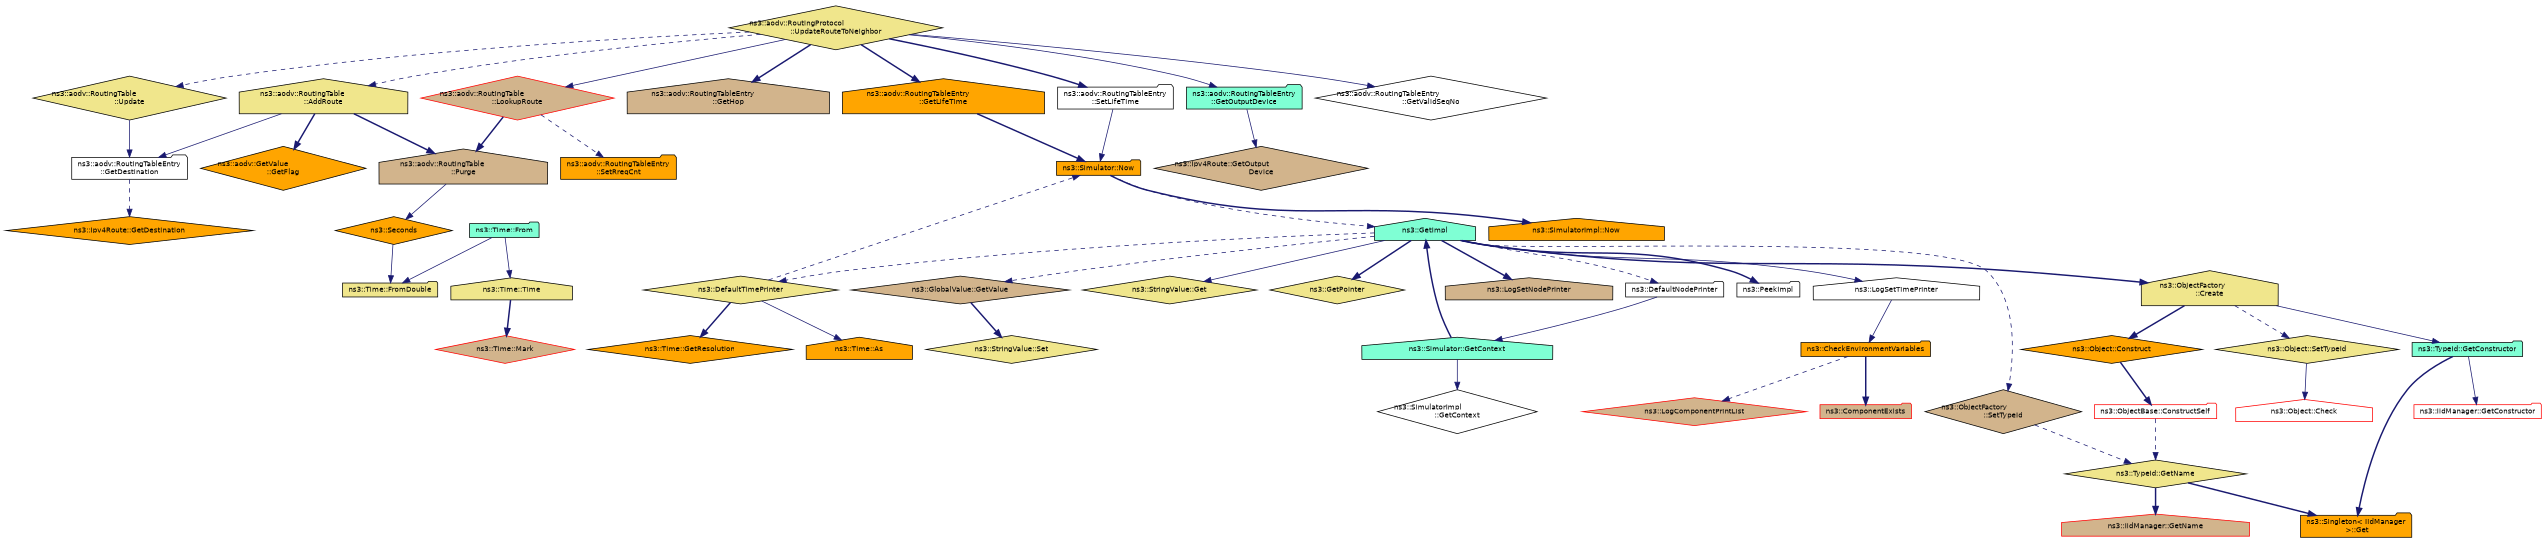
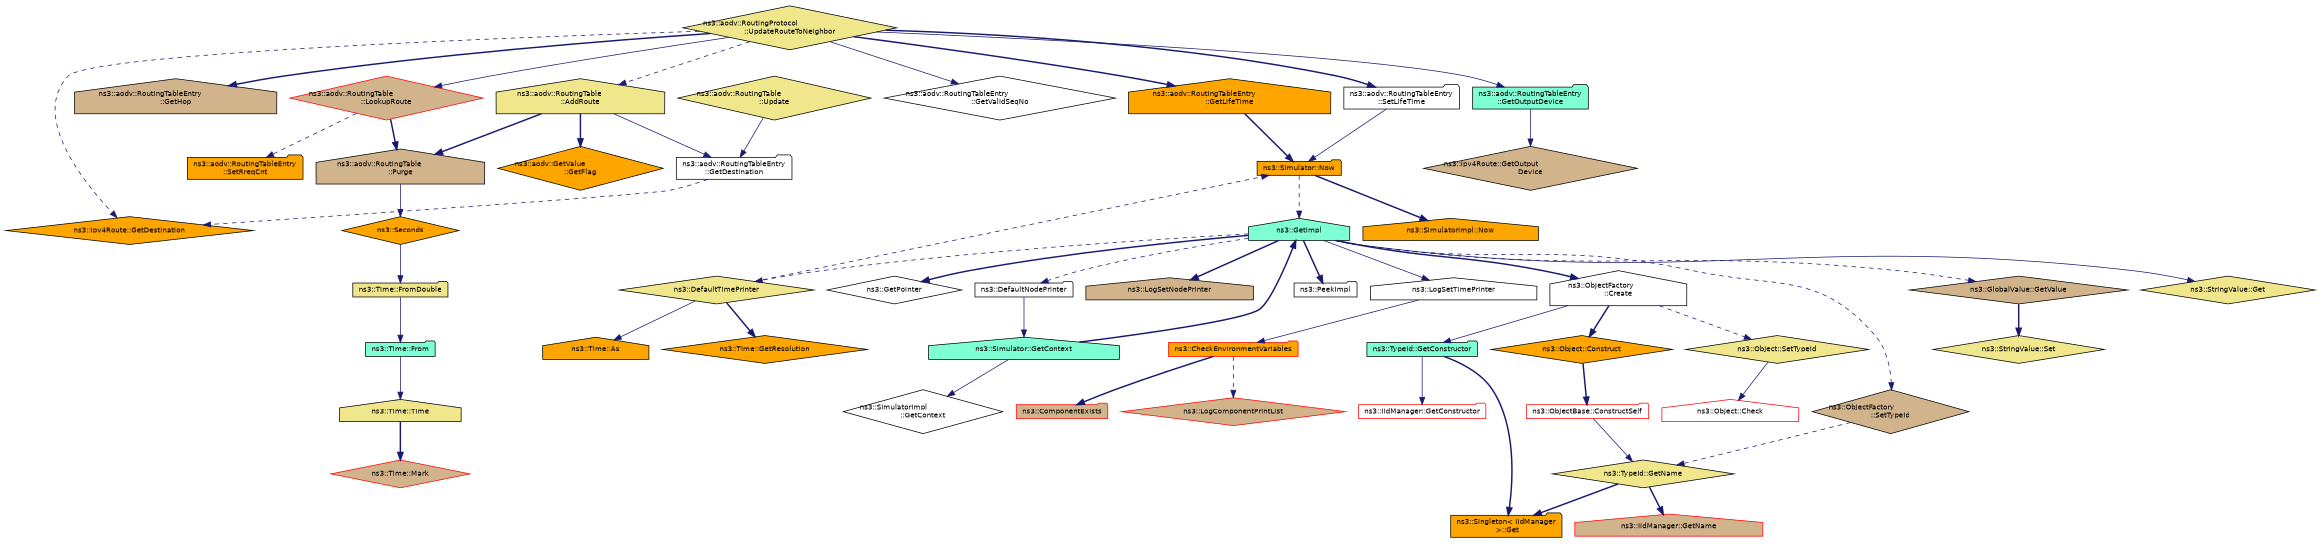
(465, 51) -> (305, 49)
(451, 259) -> (400, 316)
(1337, 290) -> (894, 290)
(2210, 290) -> (1618, 290)
(1866, 349) -> (1233, 349)
(2156, 436) -> (1610, 437)
